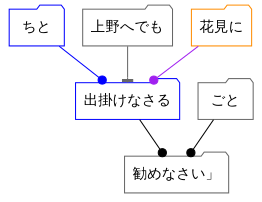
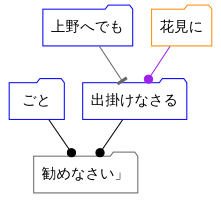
(37, 28) -> none
(128, 28) -> (88, 28)
(226, 101) -> (37, 101)
